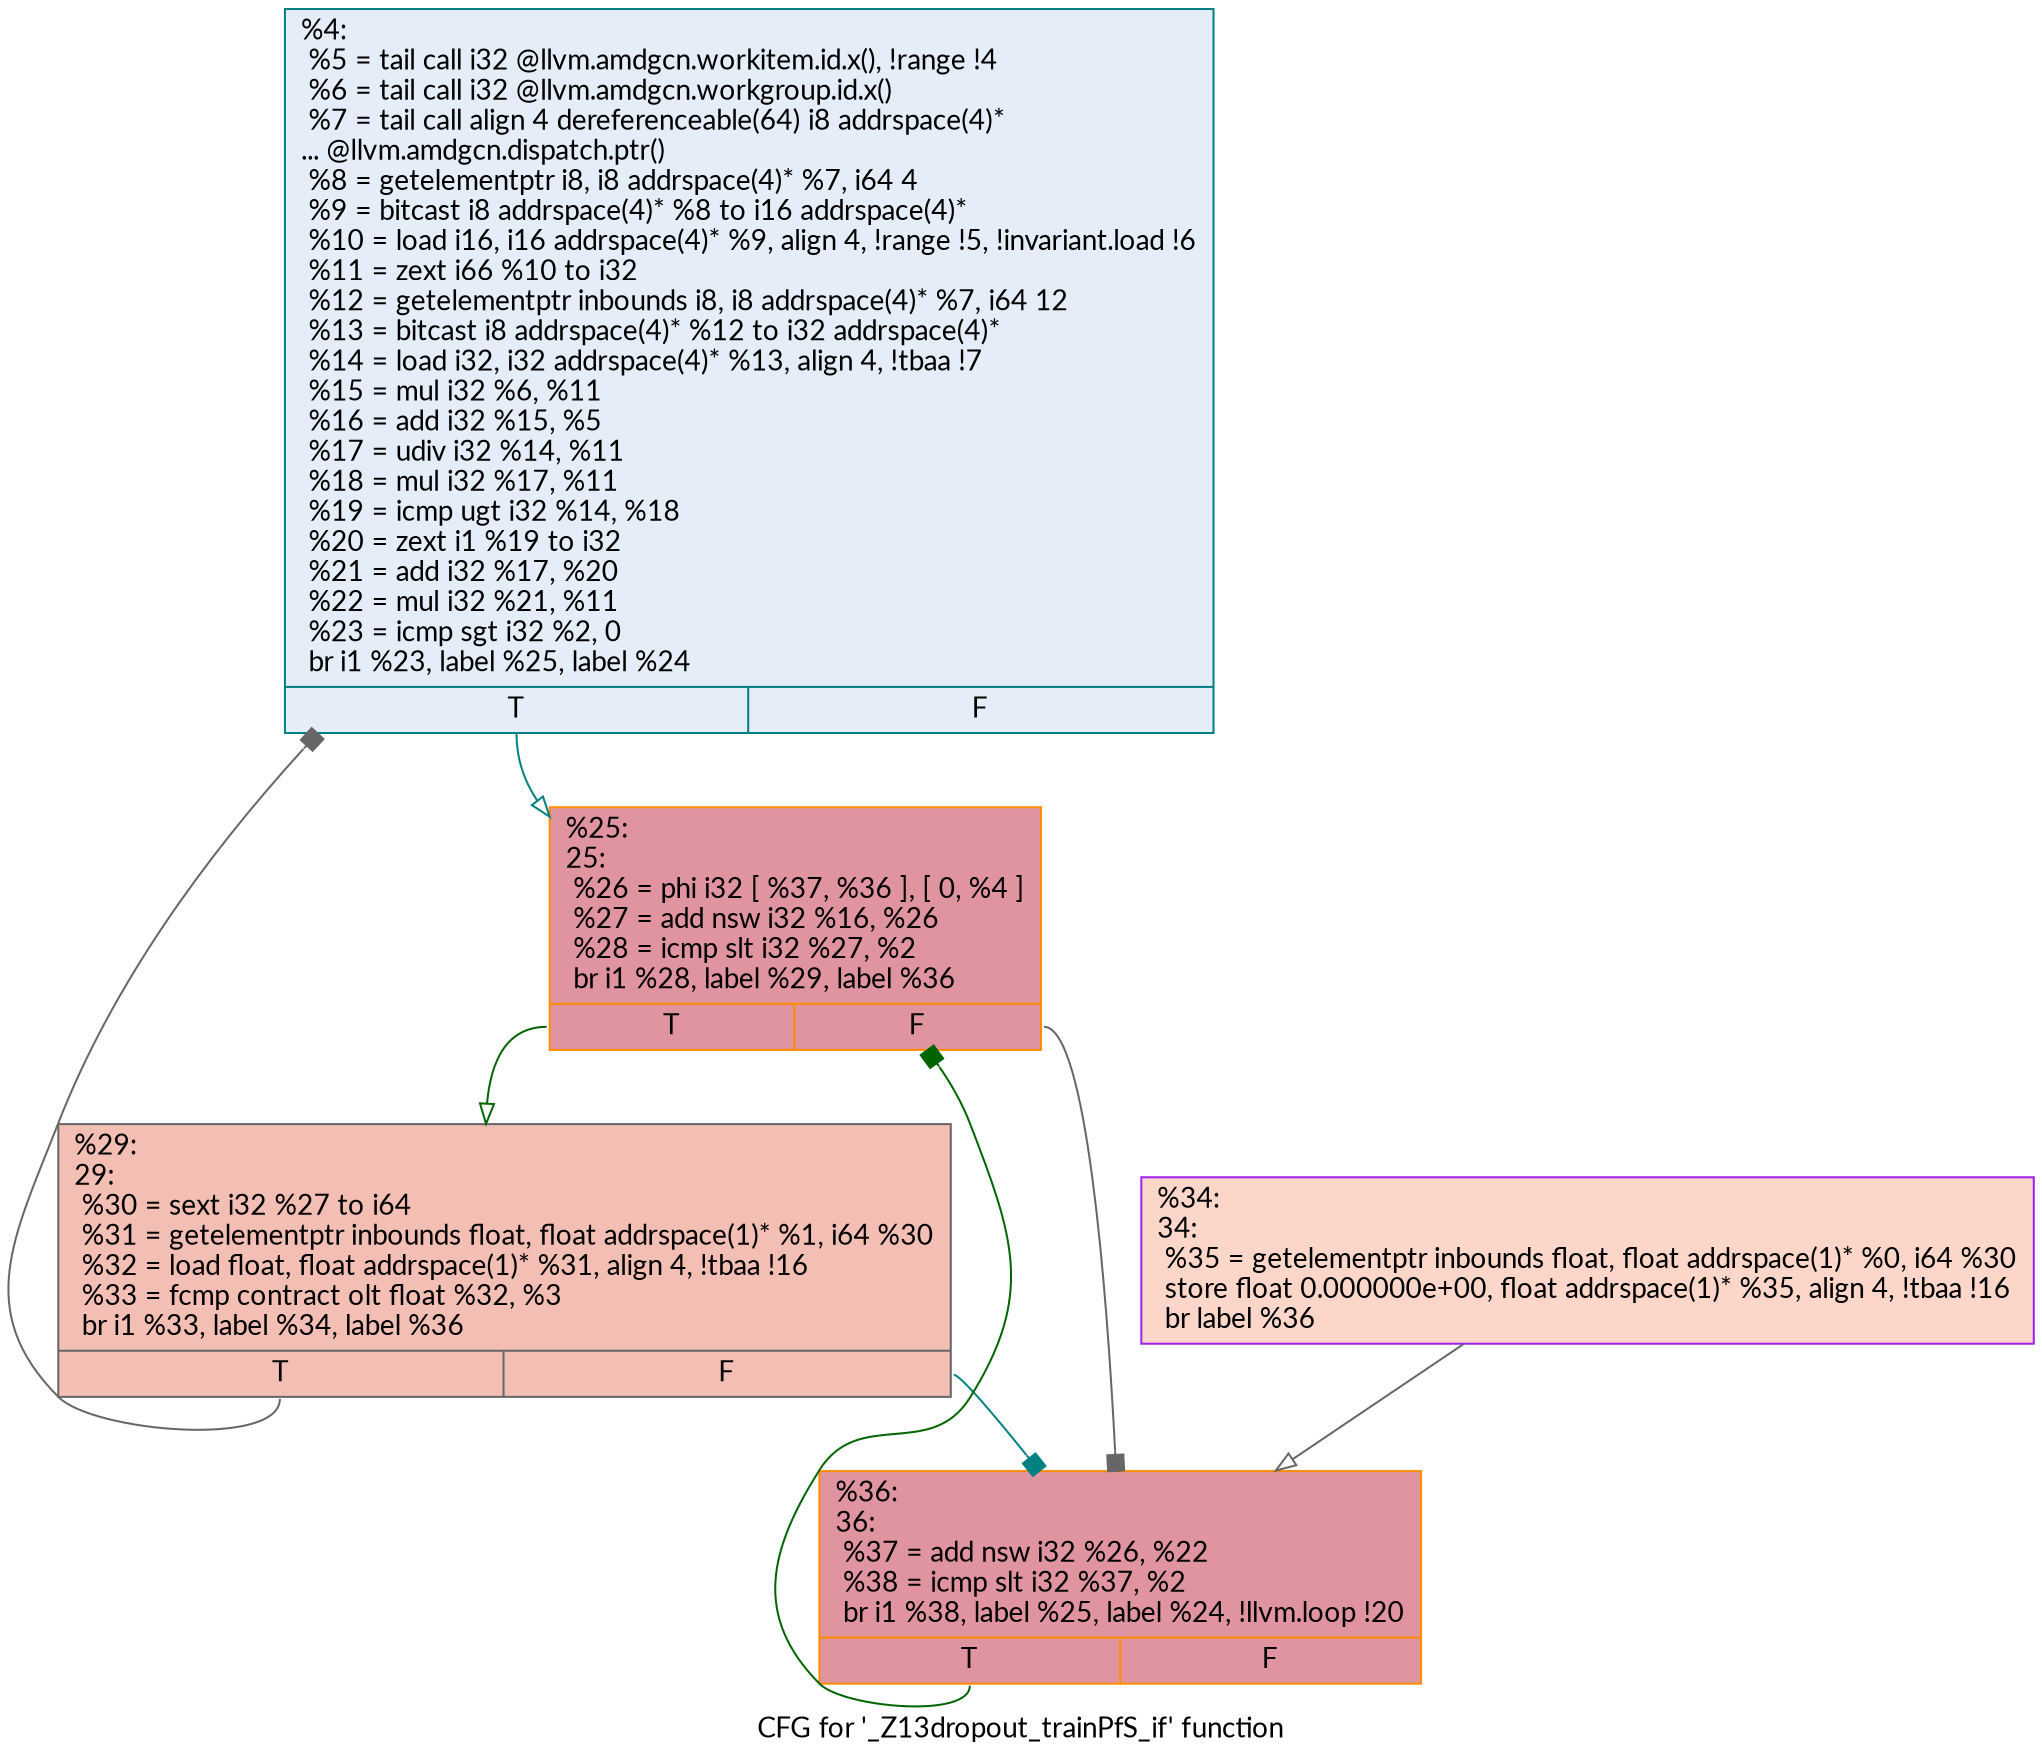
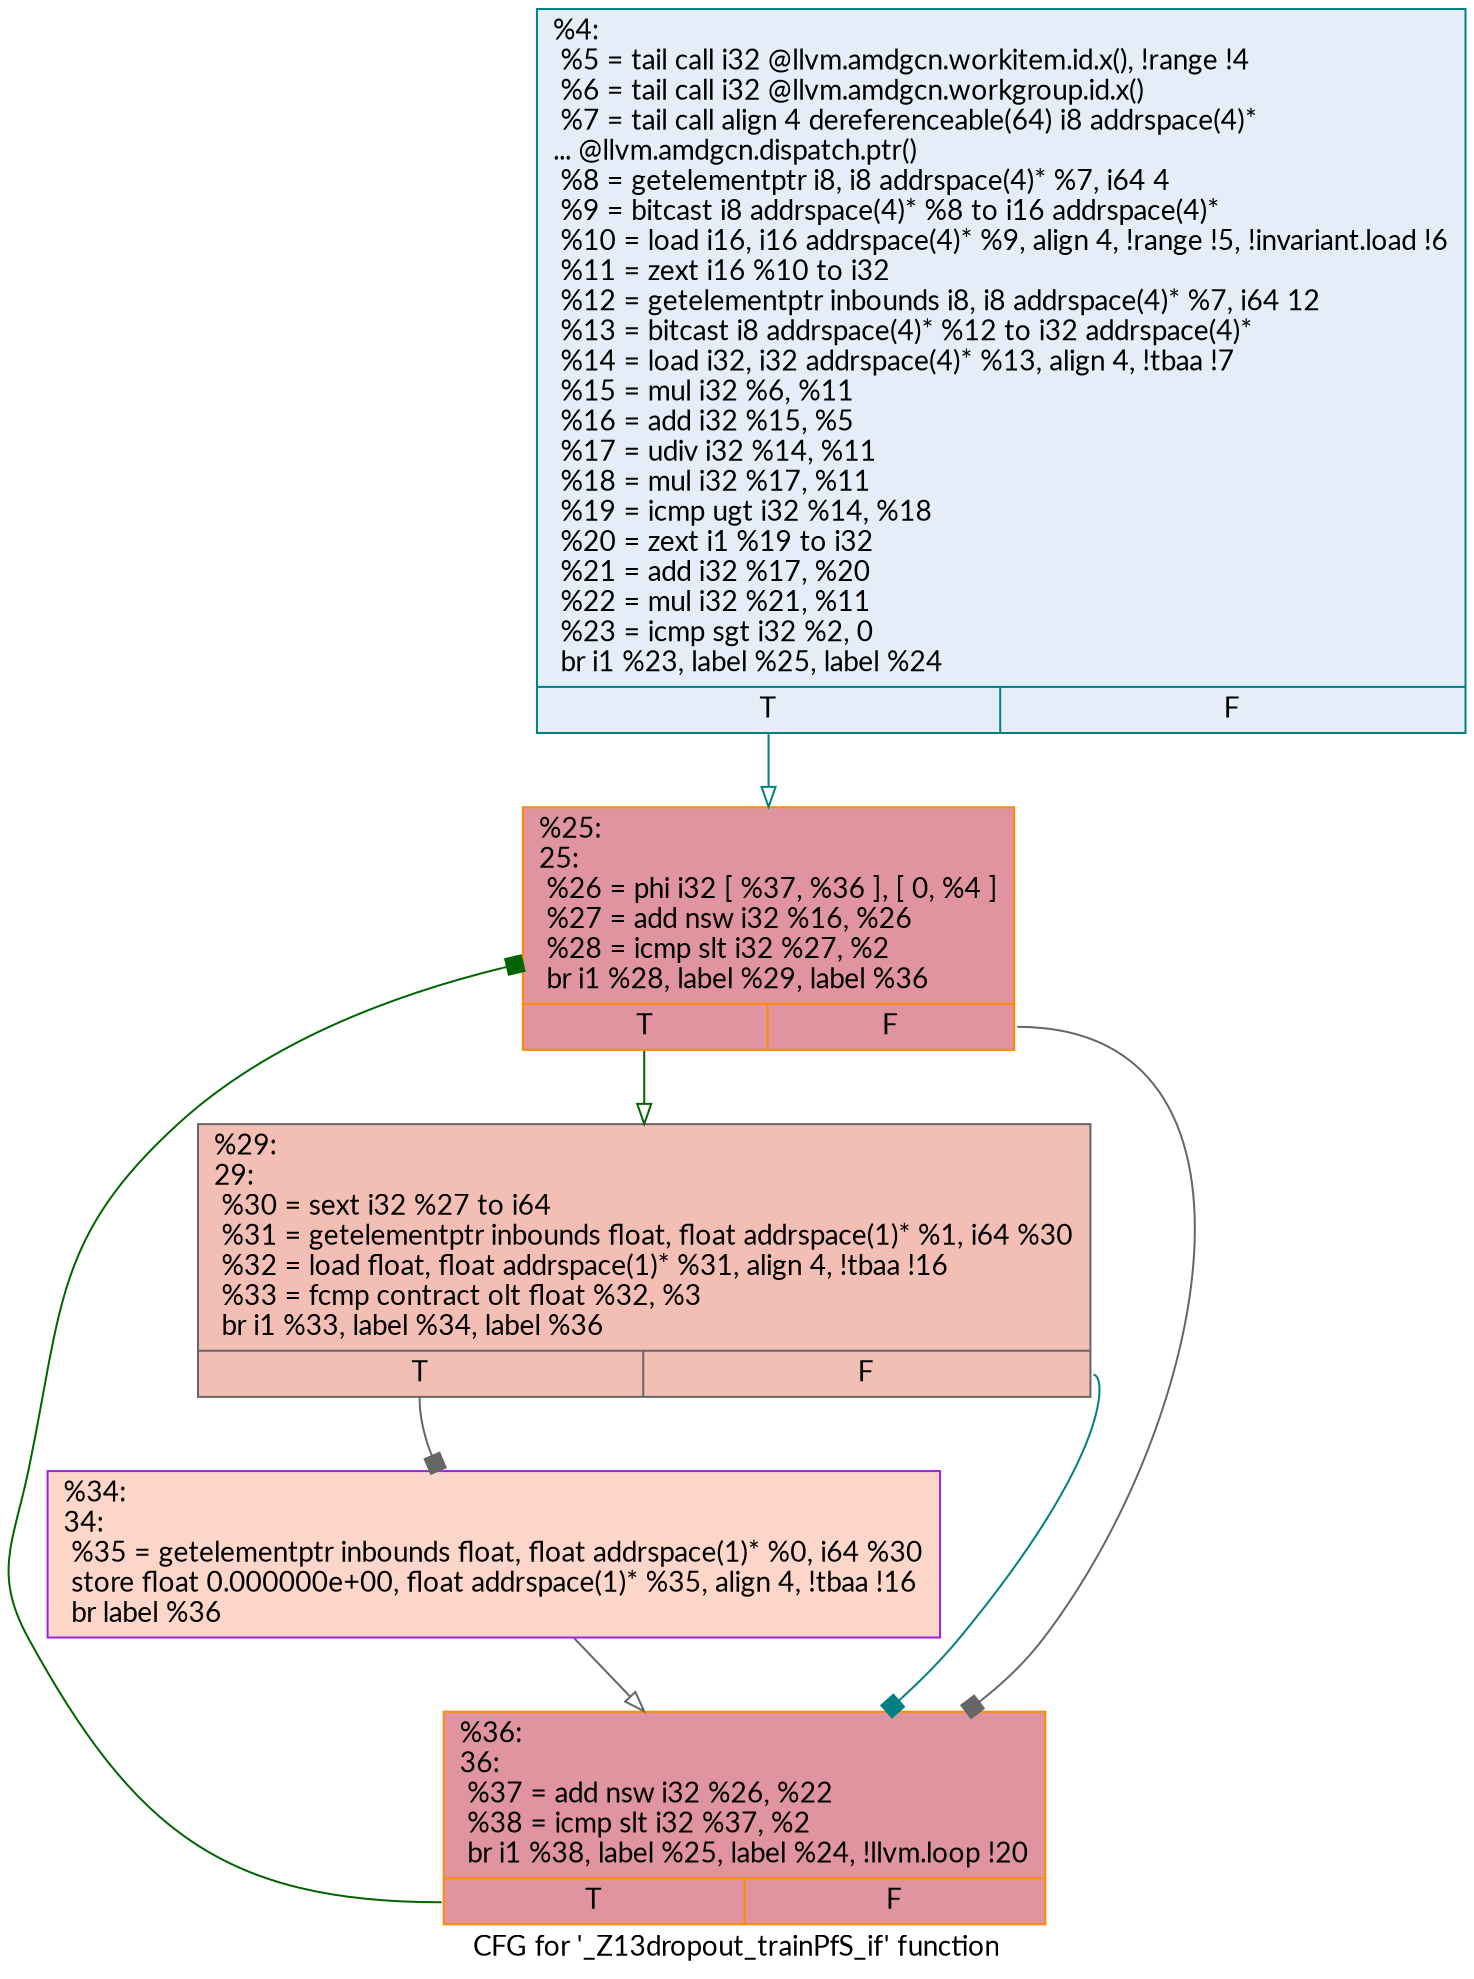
(470, 272) -> (722, 272)
(42, 1163) -> (423, 1425)
